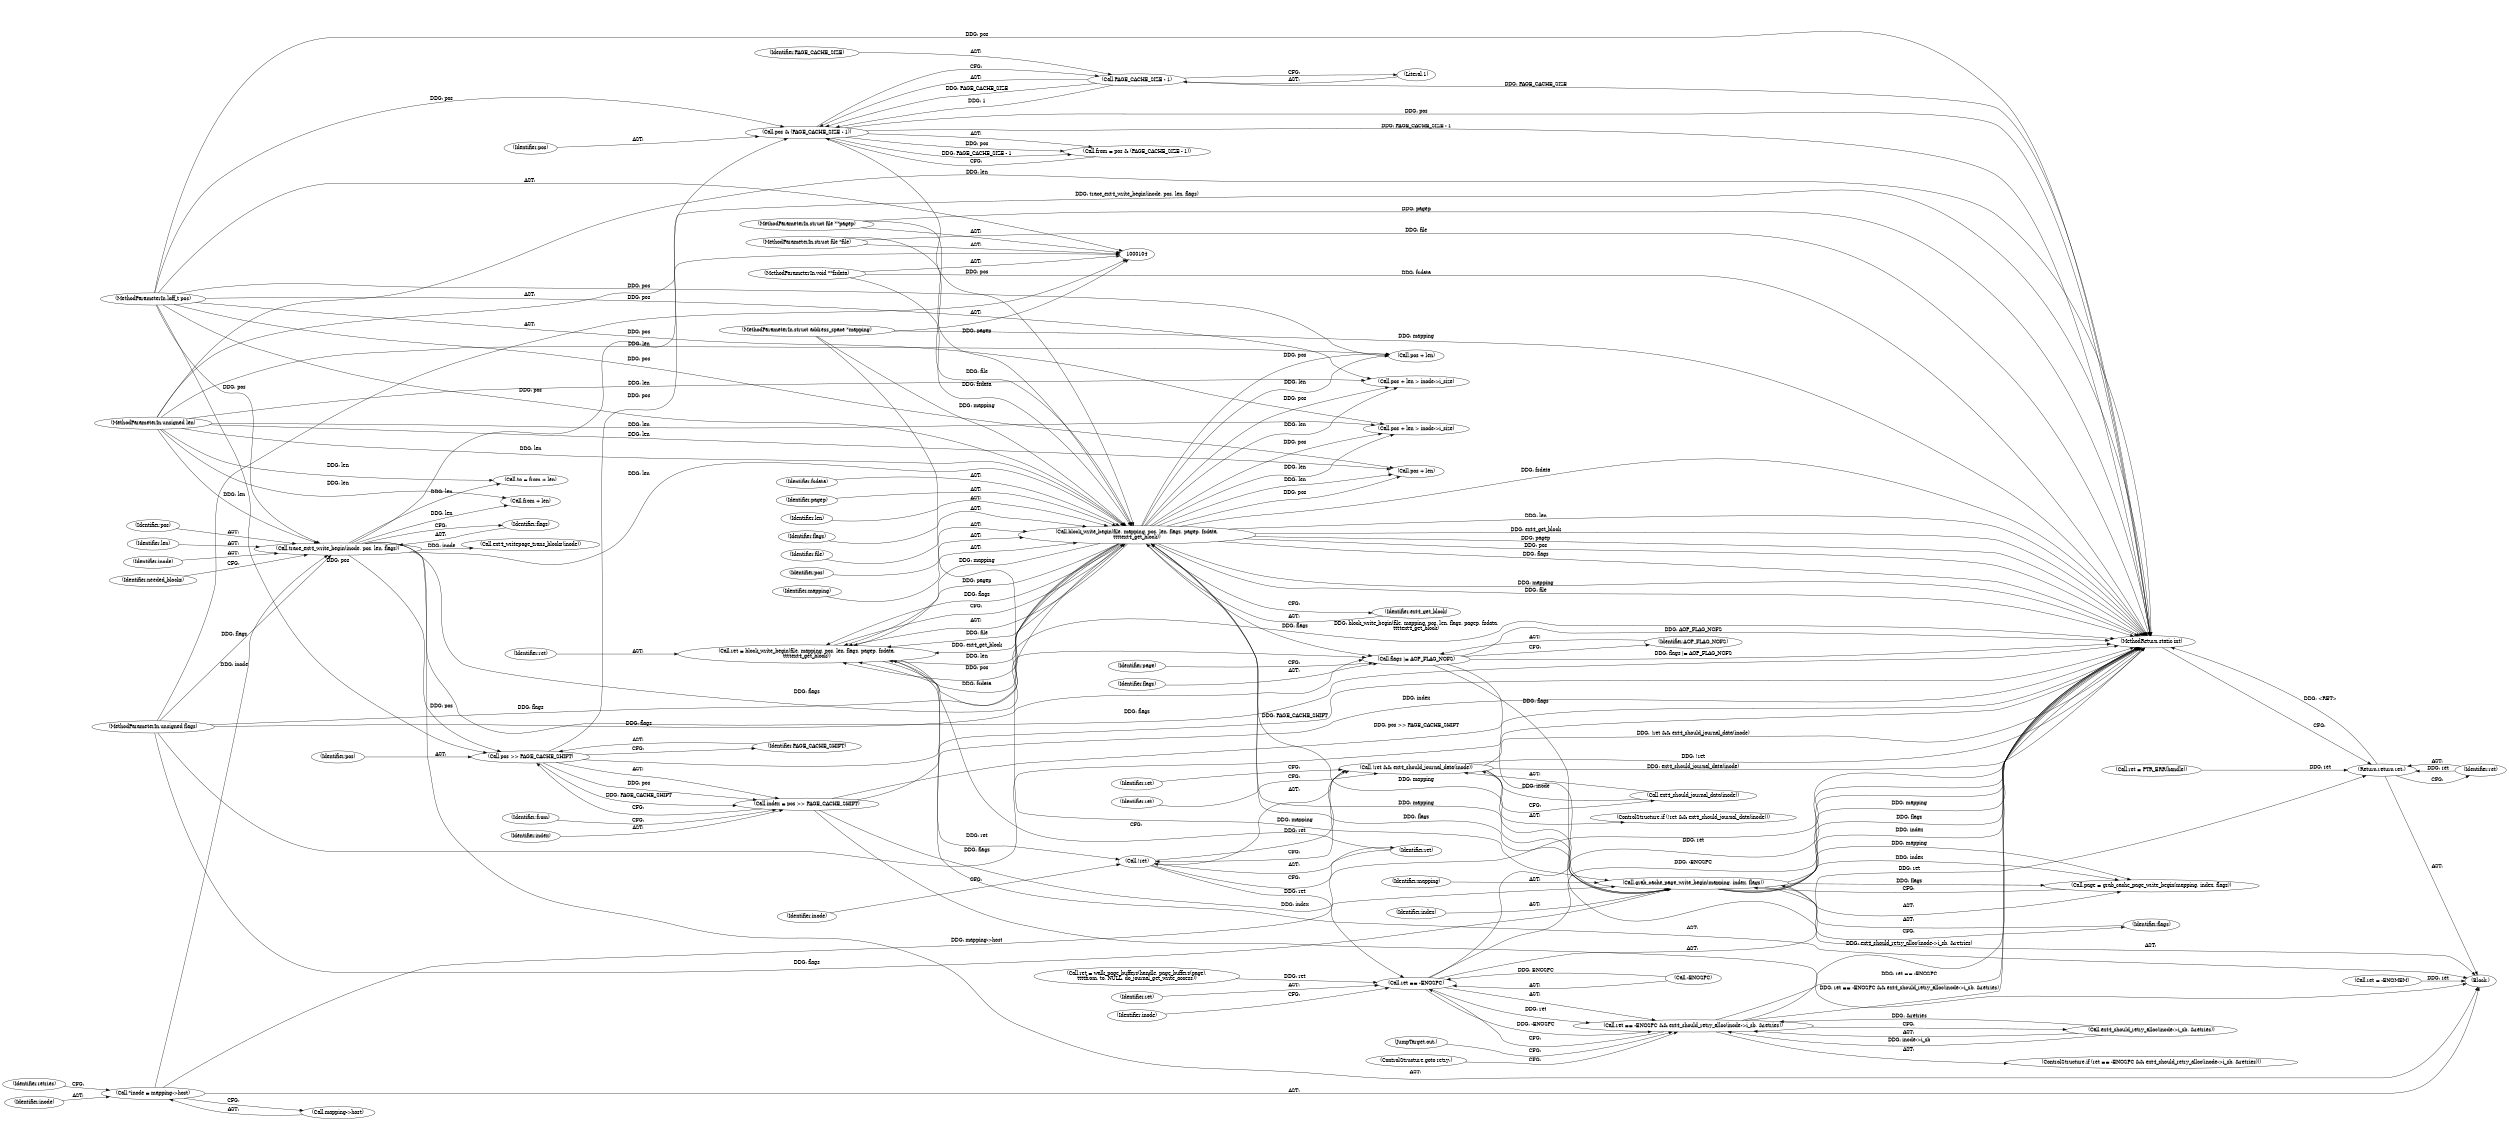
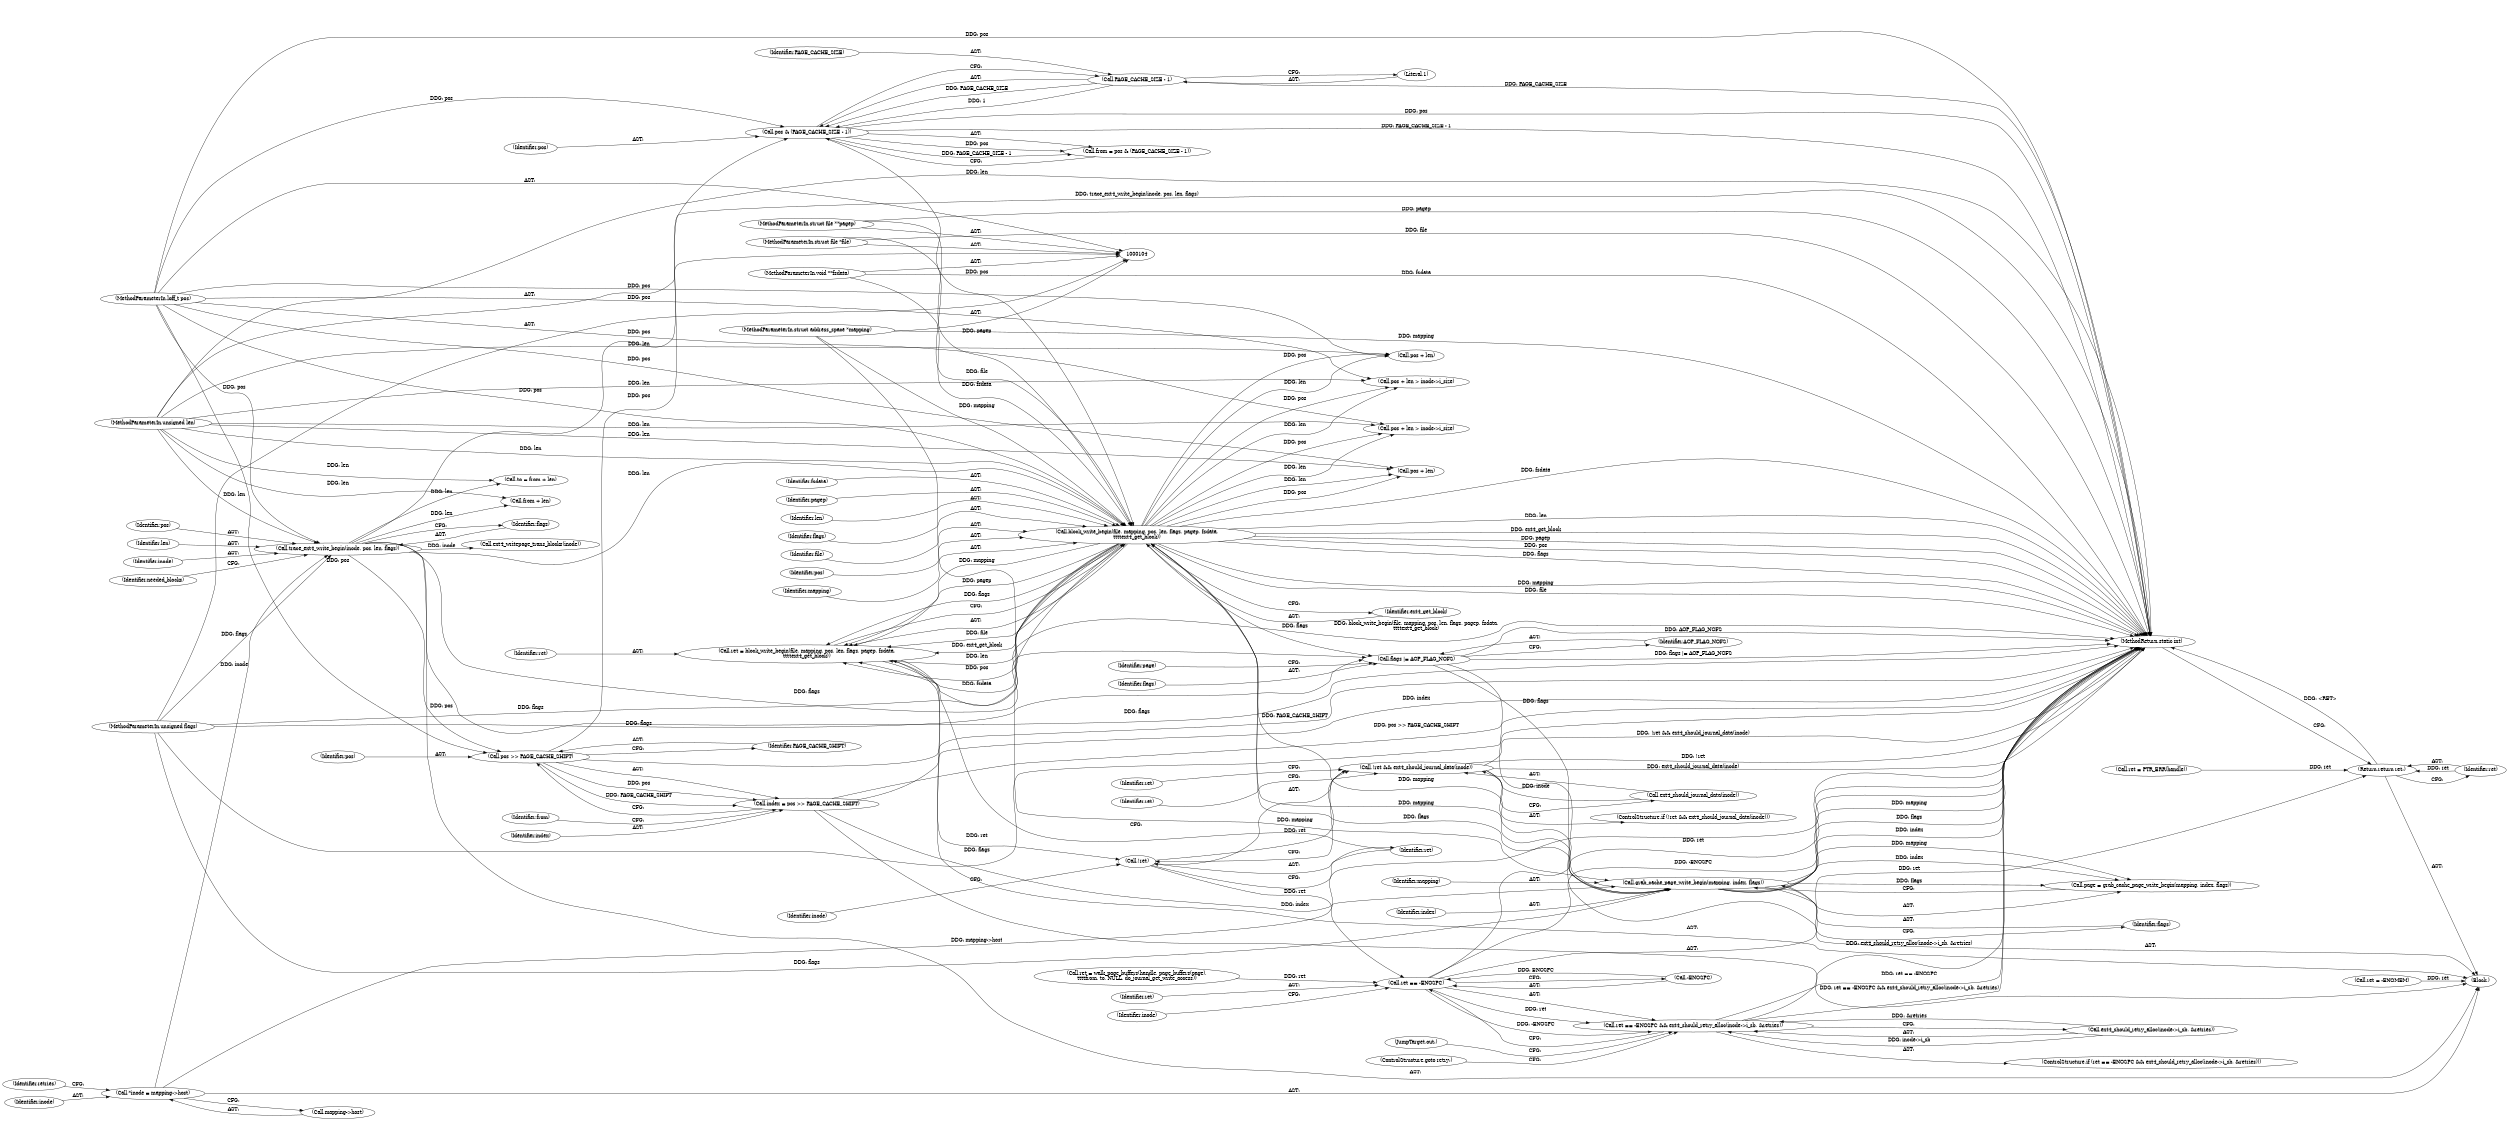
none -> (1559, 981)
